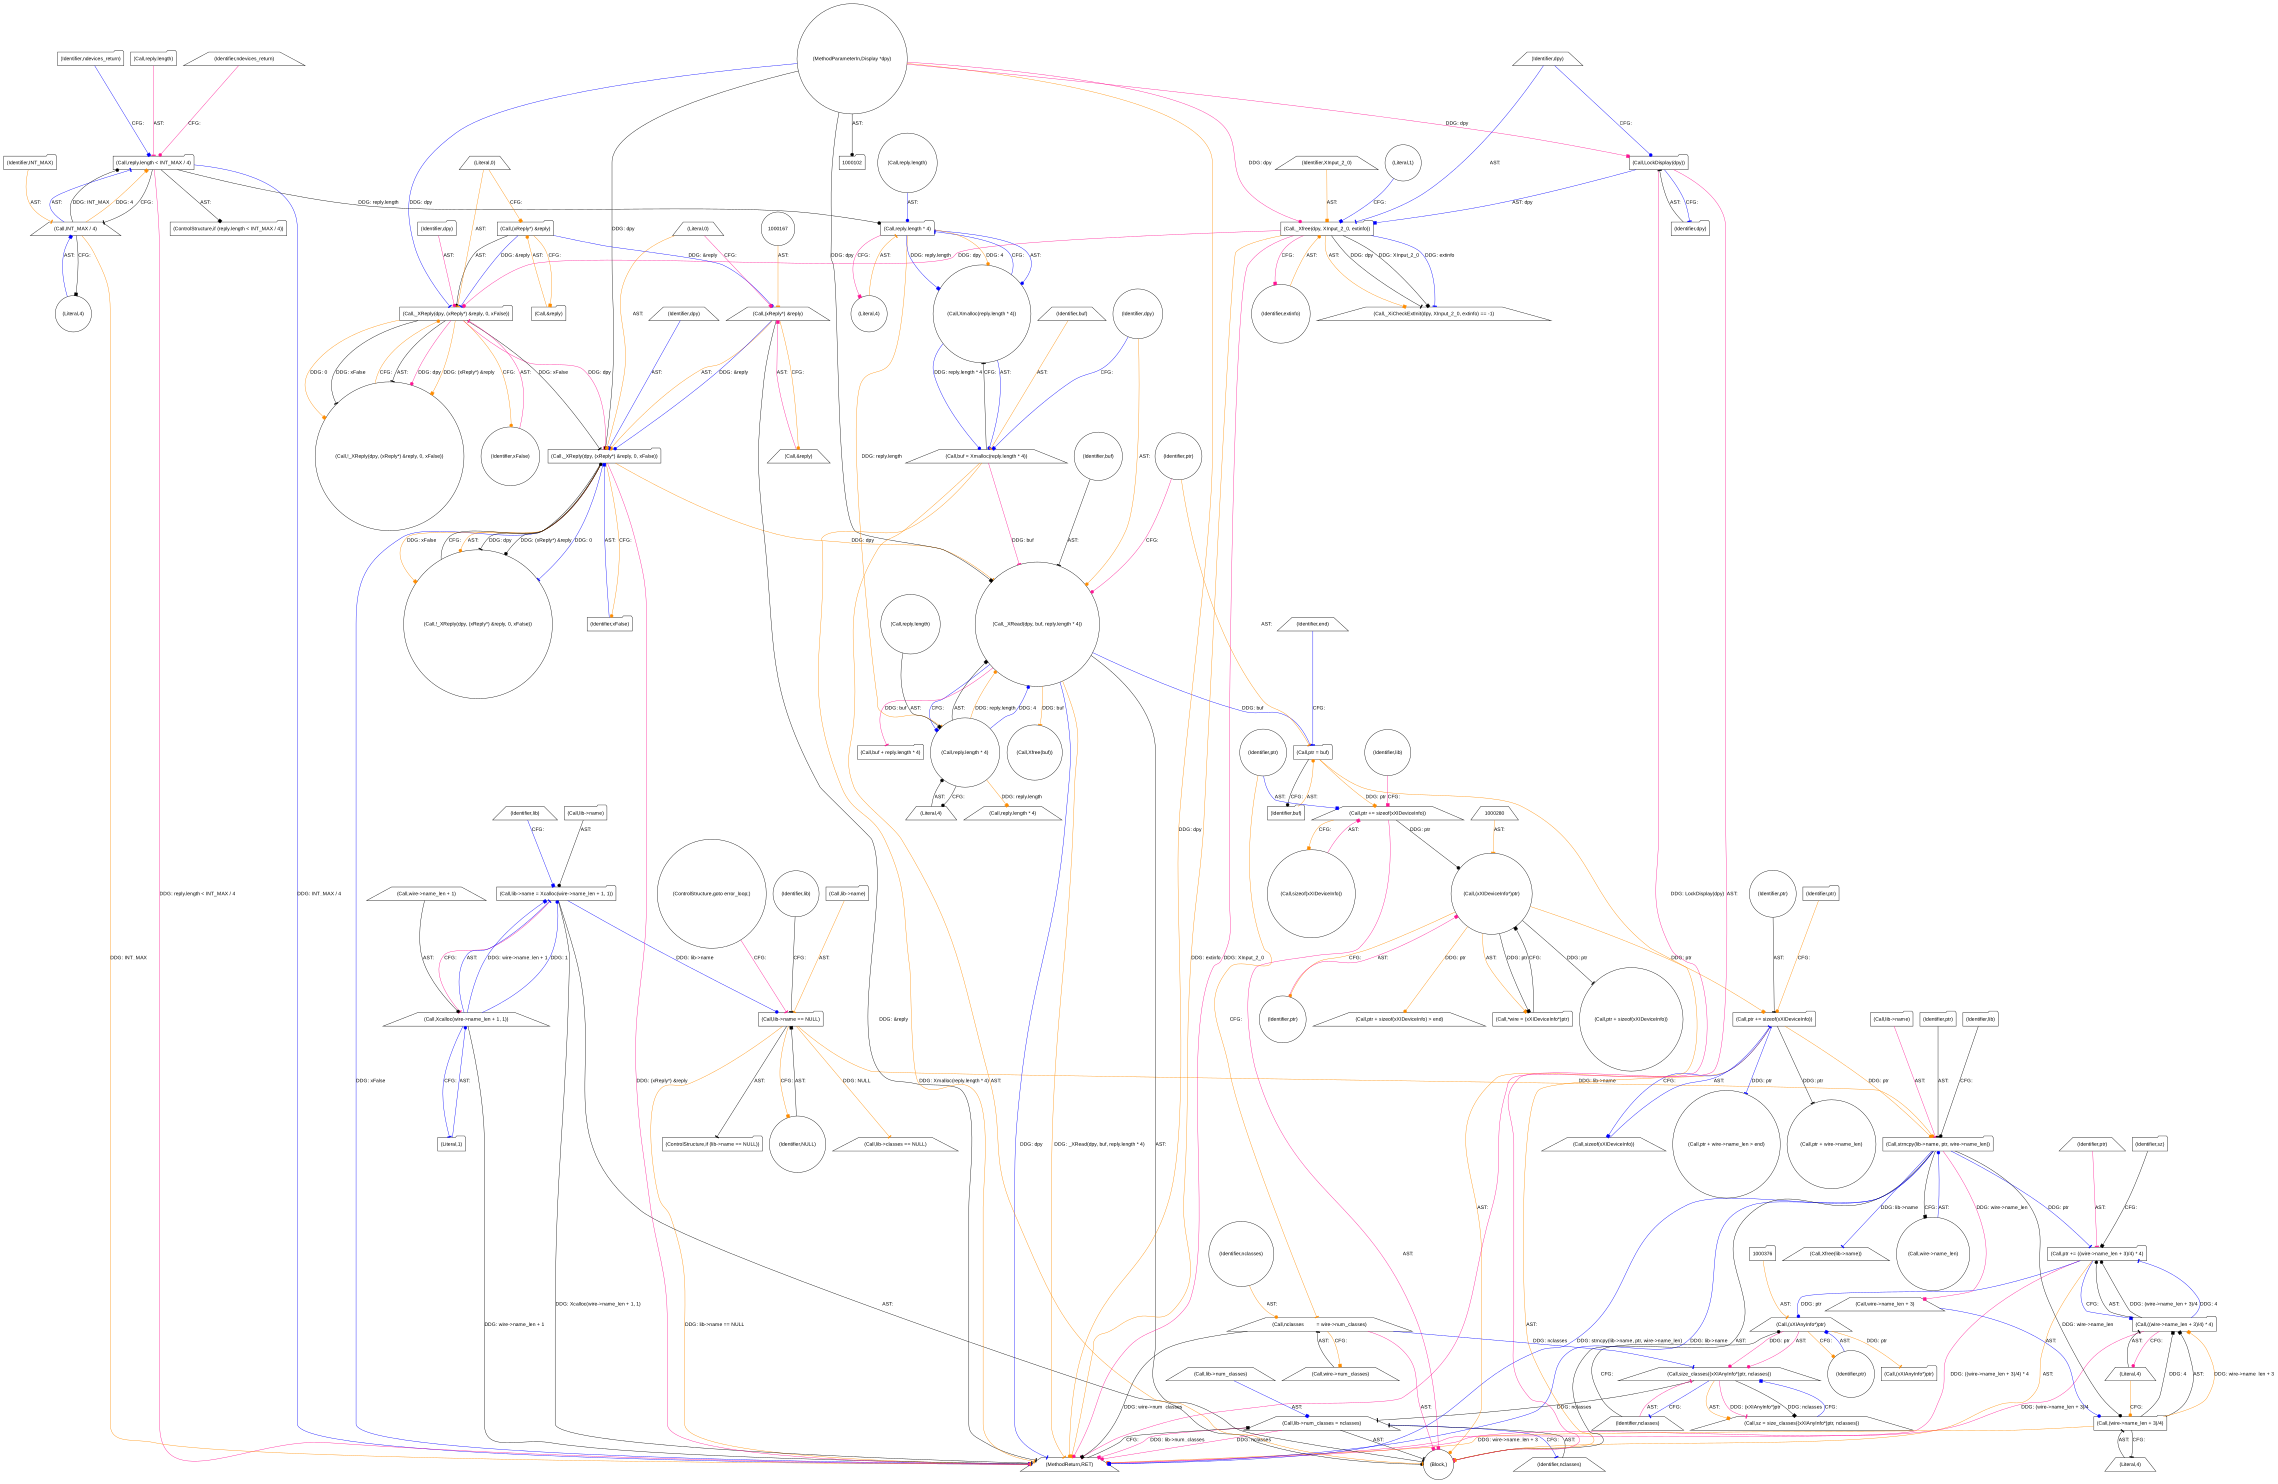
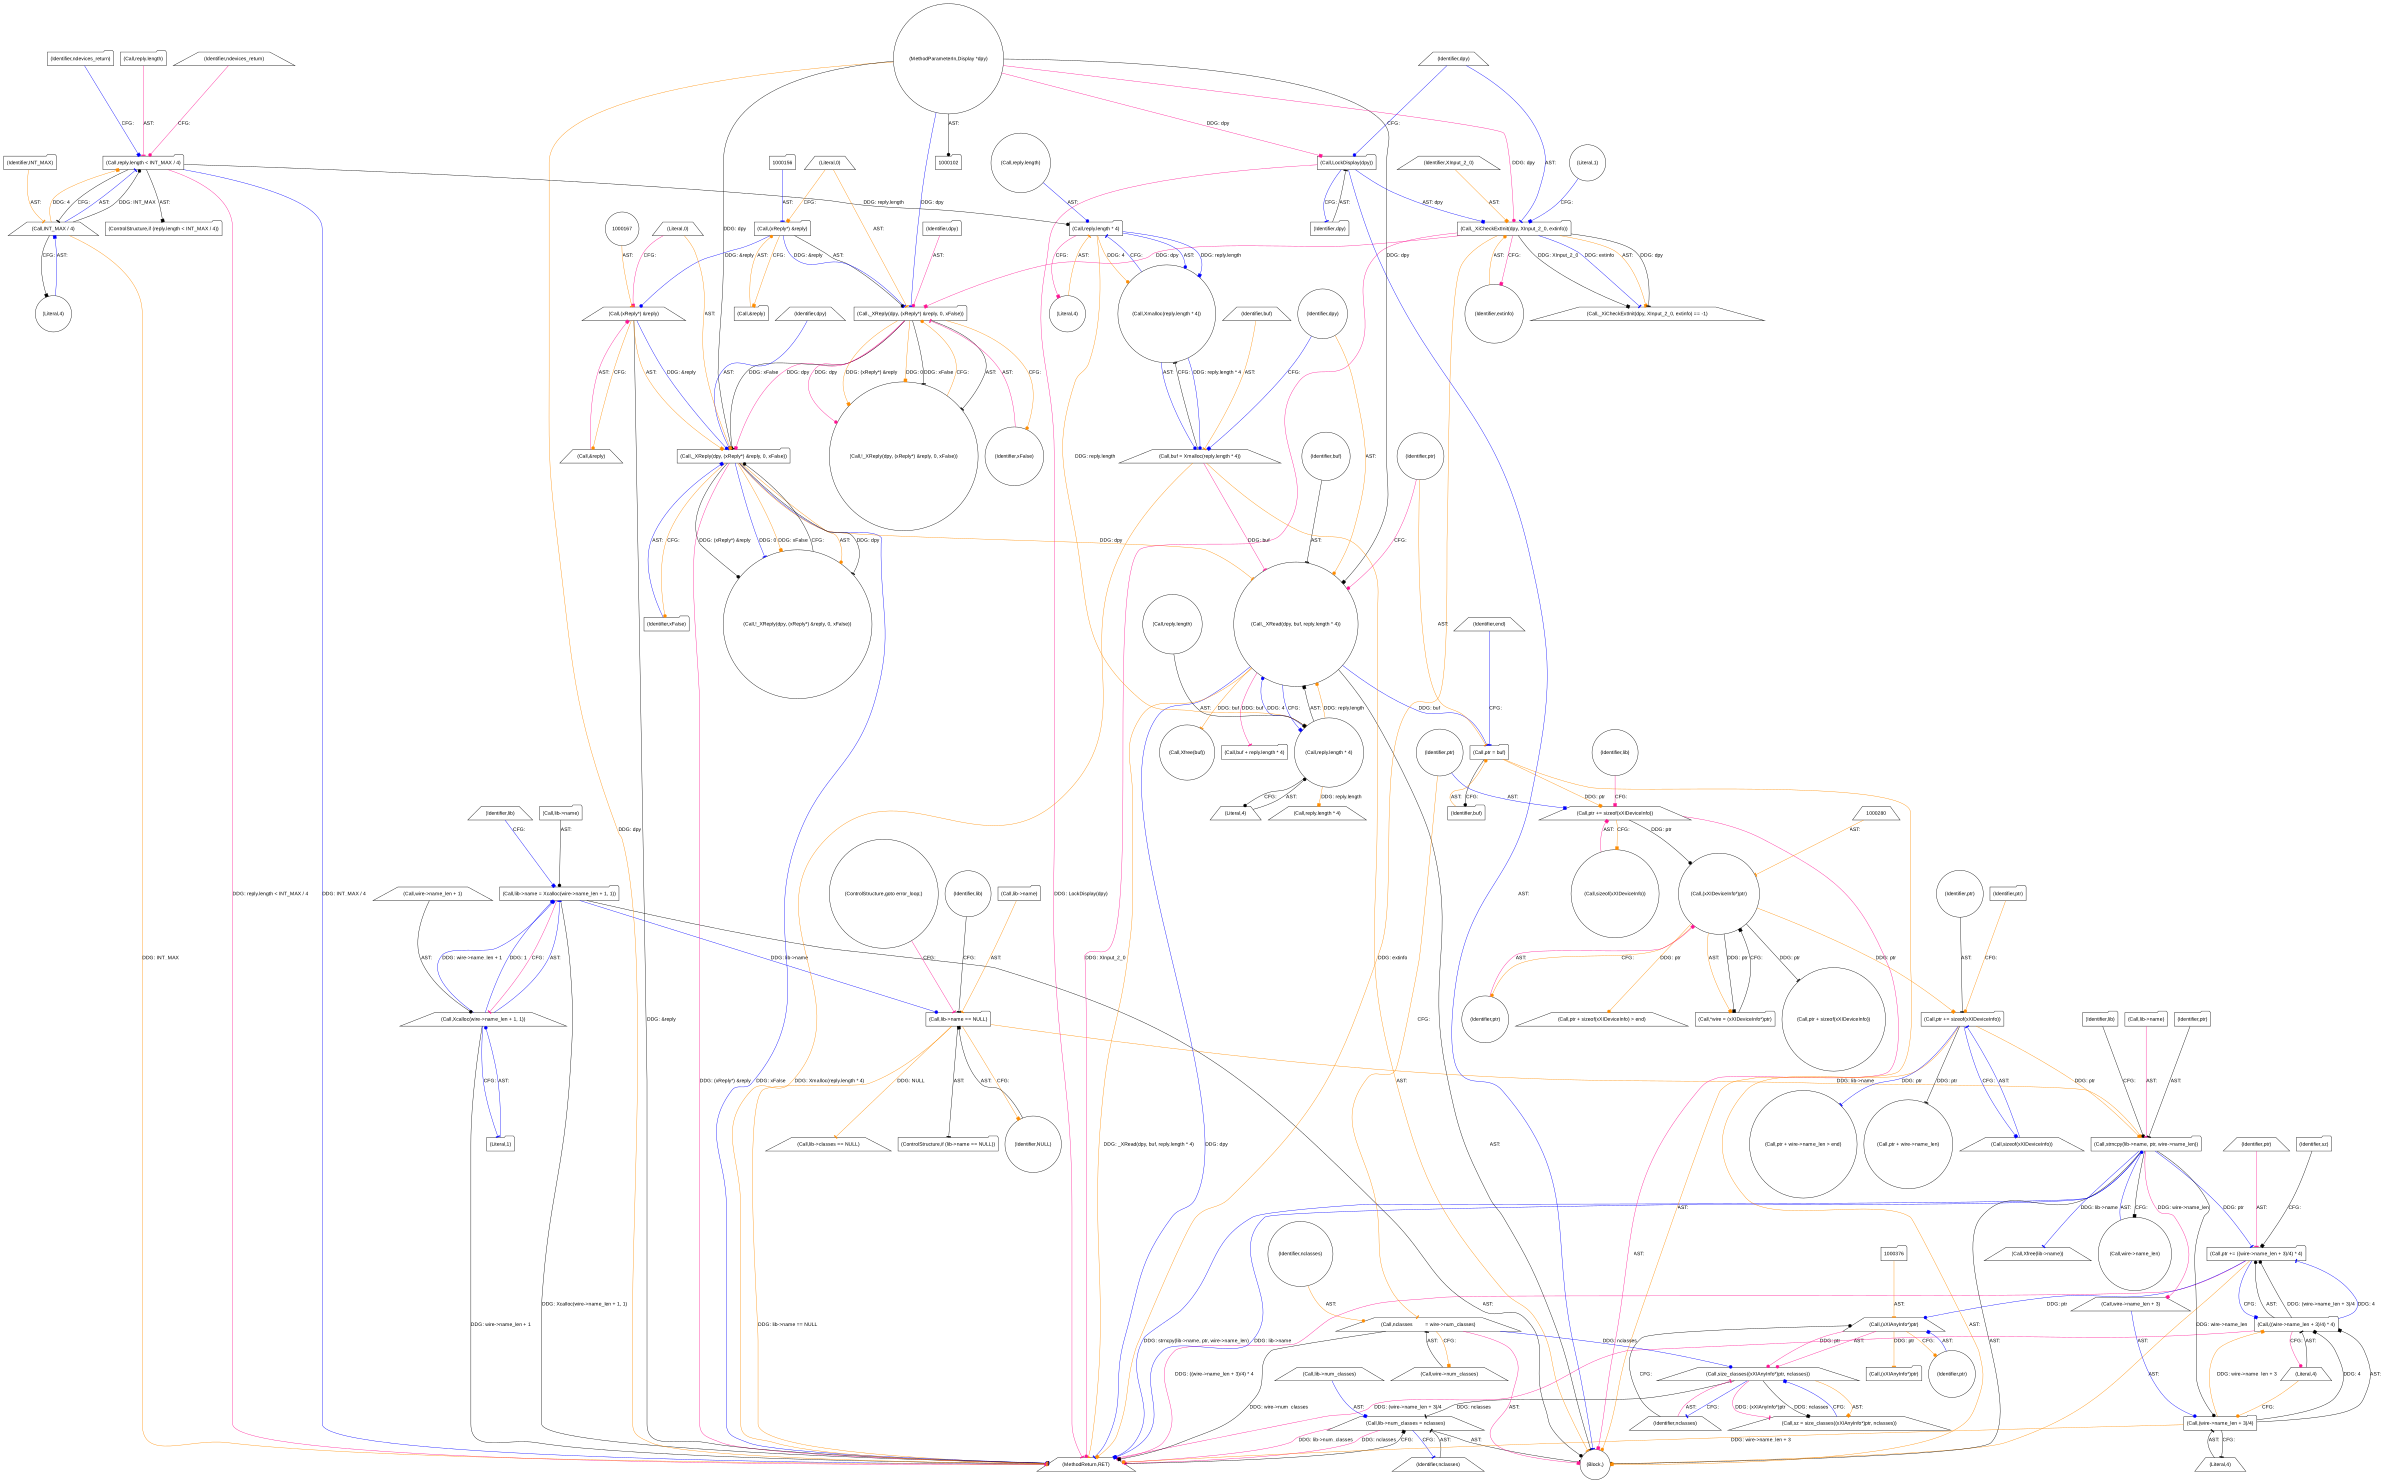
none -> (783, 163)
(1327, 229) -> (1514, 229)
(1726, 970) -> (1526, 817)
(1543, 1344) -> (1610, 1344)
